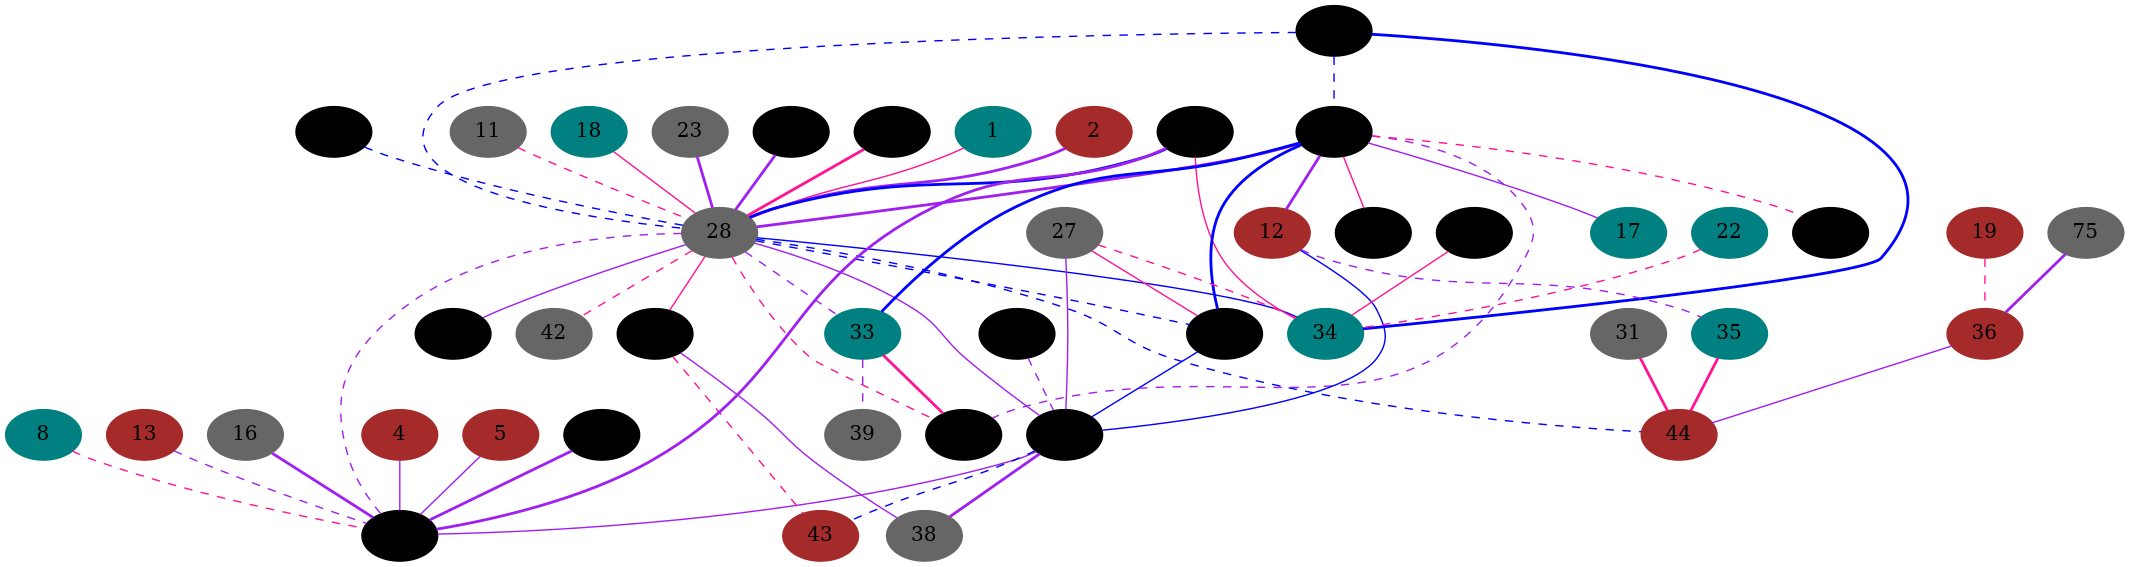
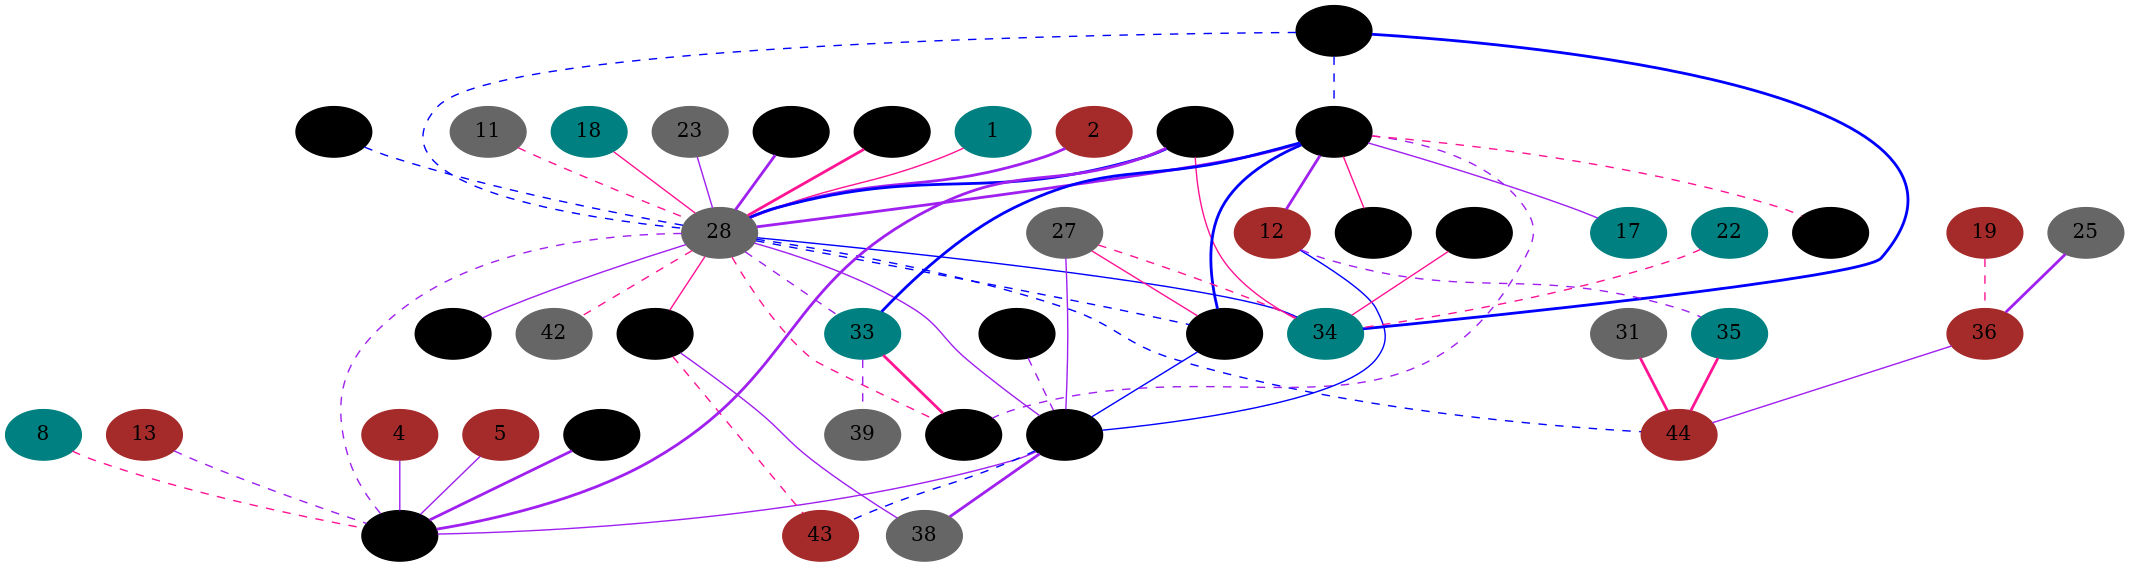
(705, 182) -> (705, 182)
(2086, 233) -> (2086, 233)
(245, 435) -> none
